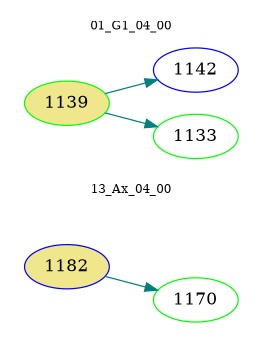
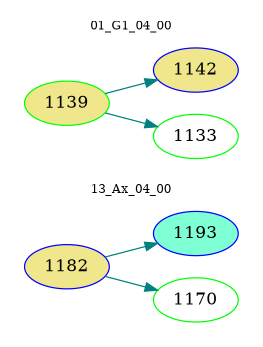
(196, 70) -> (196, 70)
none -> (196, 234)
